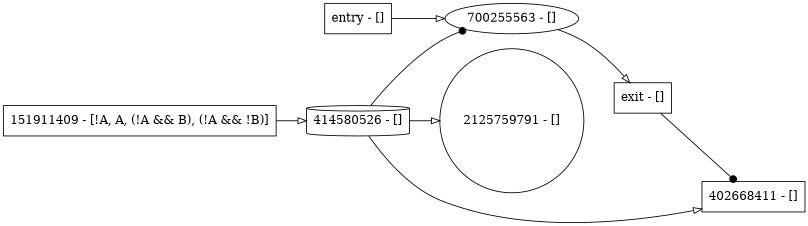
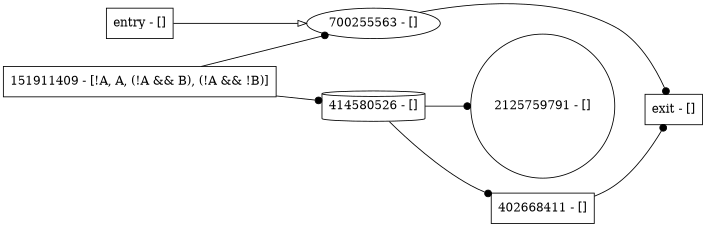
(594, 48) -> (558, 8)
(411, 63) -> (261, 51)
(287, 121) -> (296, 98)
(421, 121) -> (444, 106)
(696, 145) -> (633, 169)
(517, 219) -> (434, 161)
